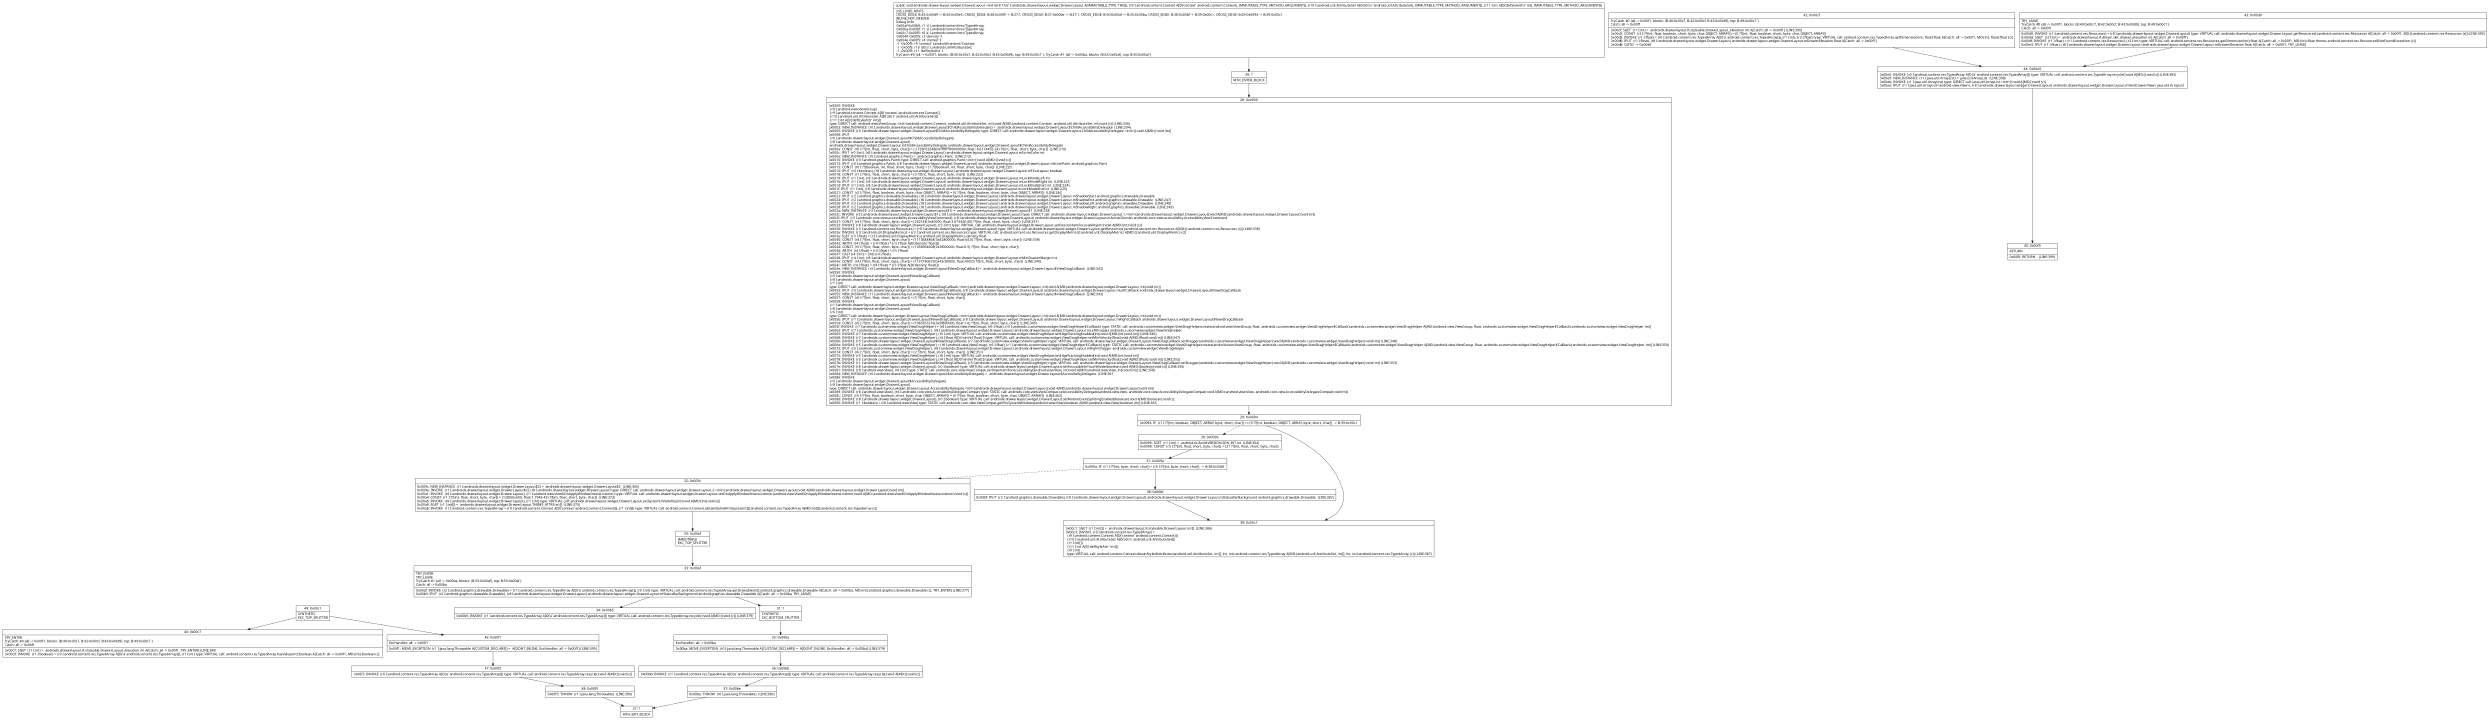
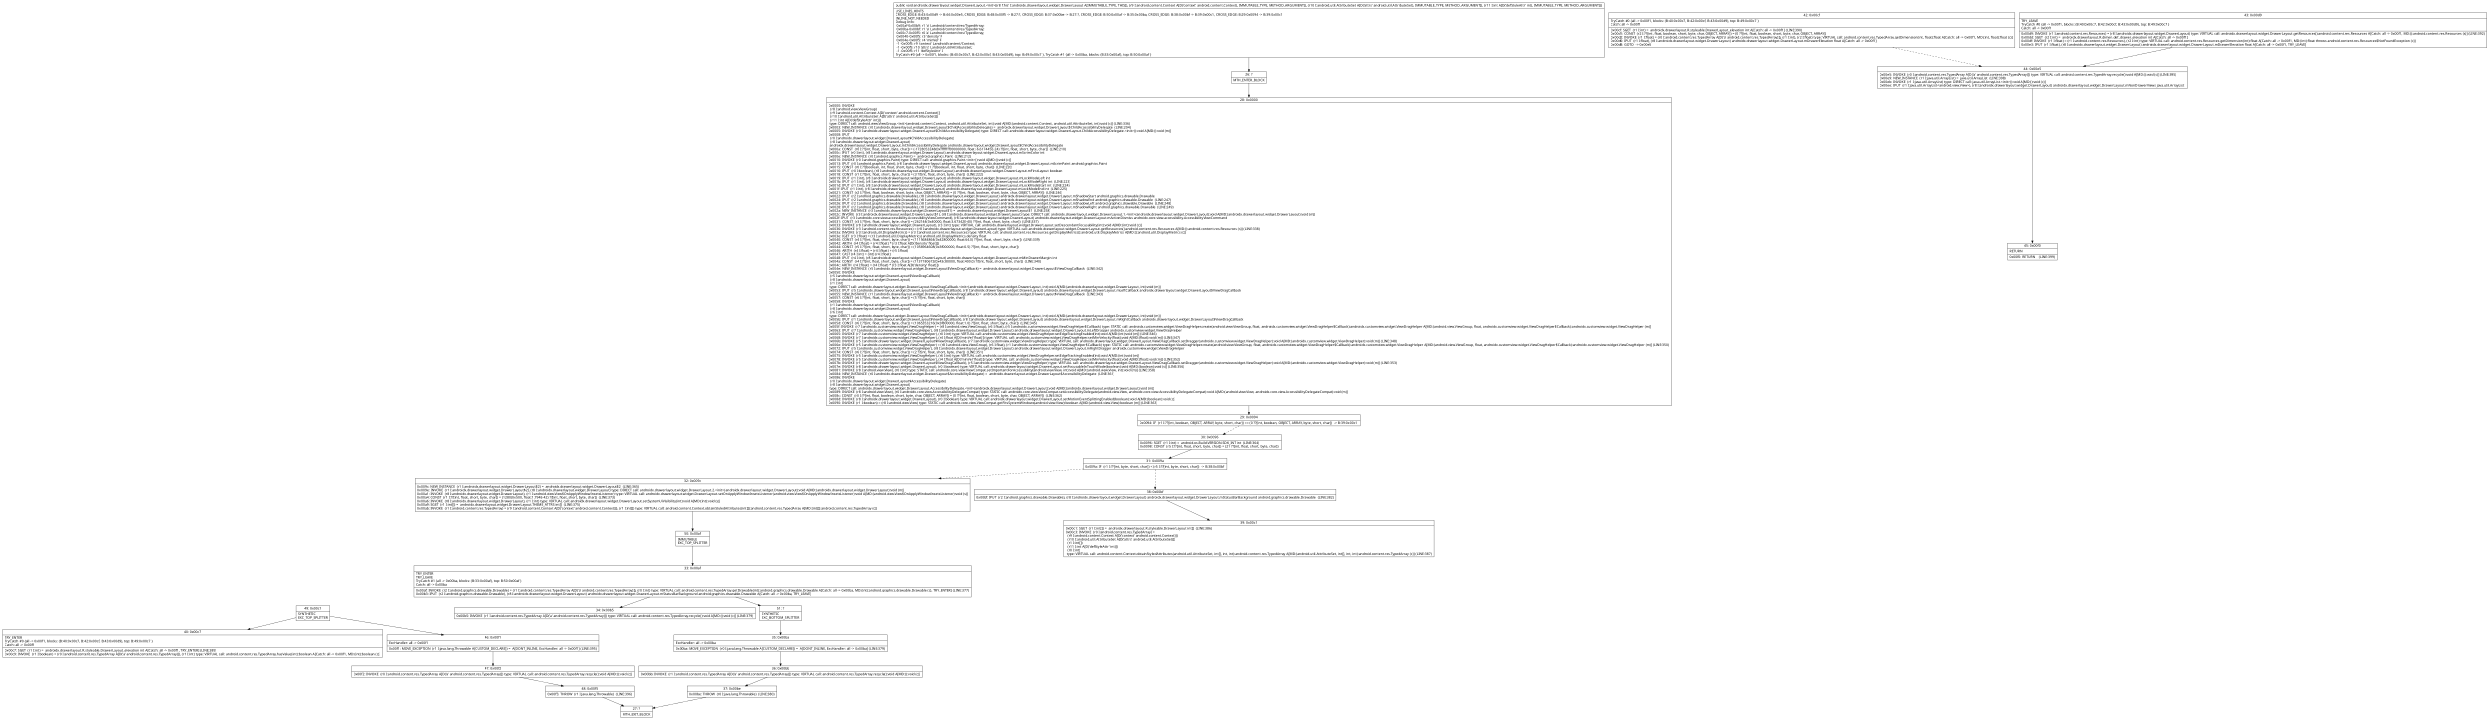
(1936, 57) -> (1936, 57)
(1326, 461) -> none
(1155, 478) -> (1155, 478)
